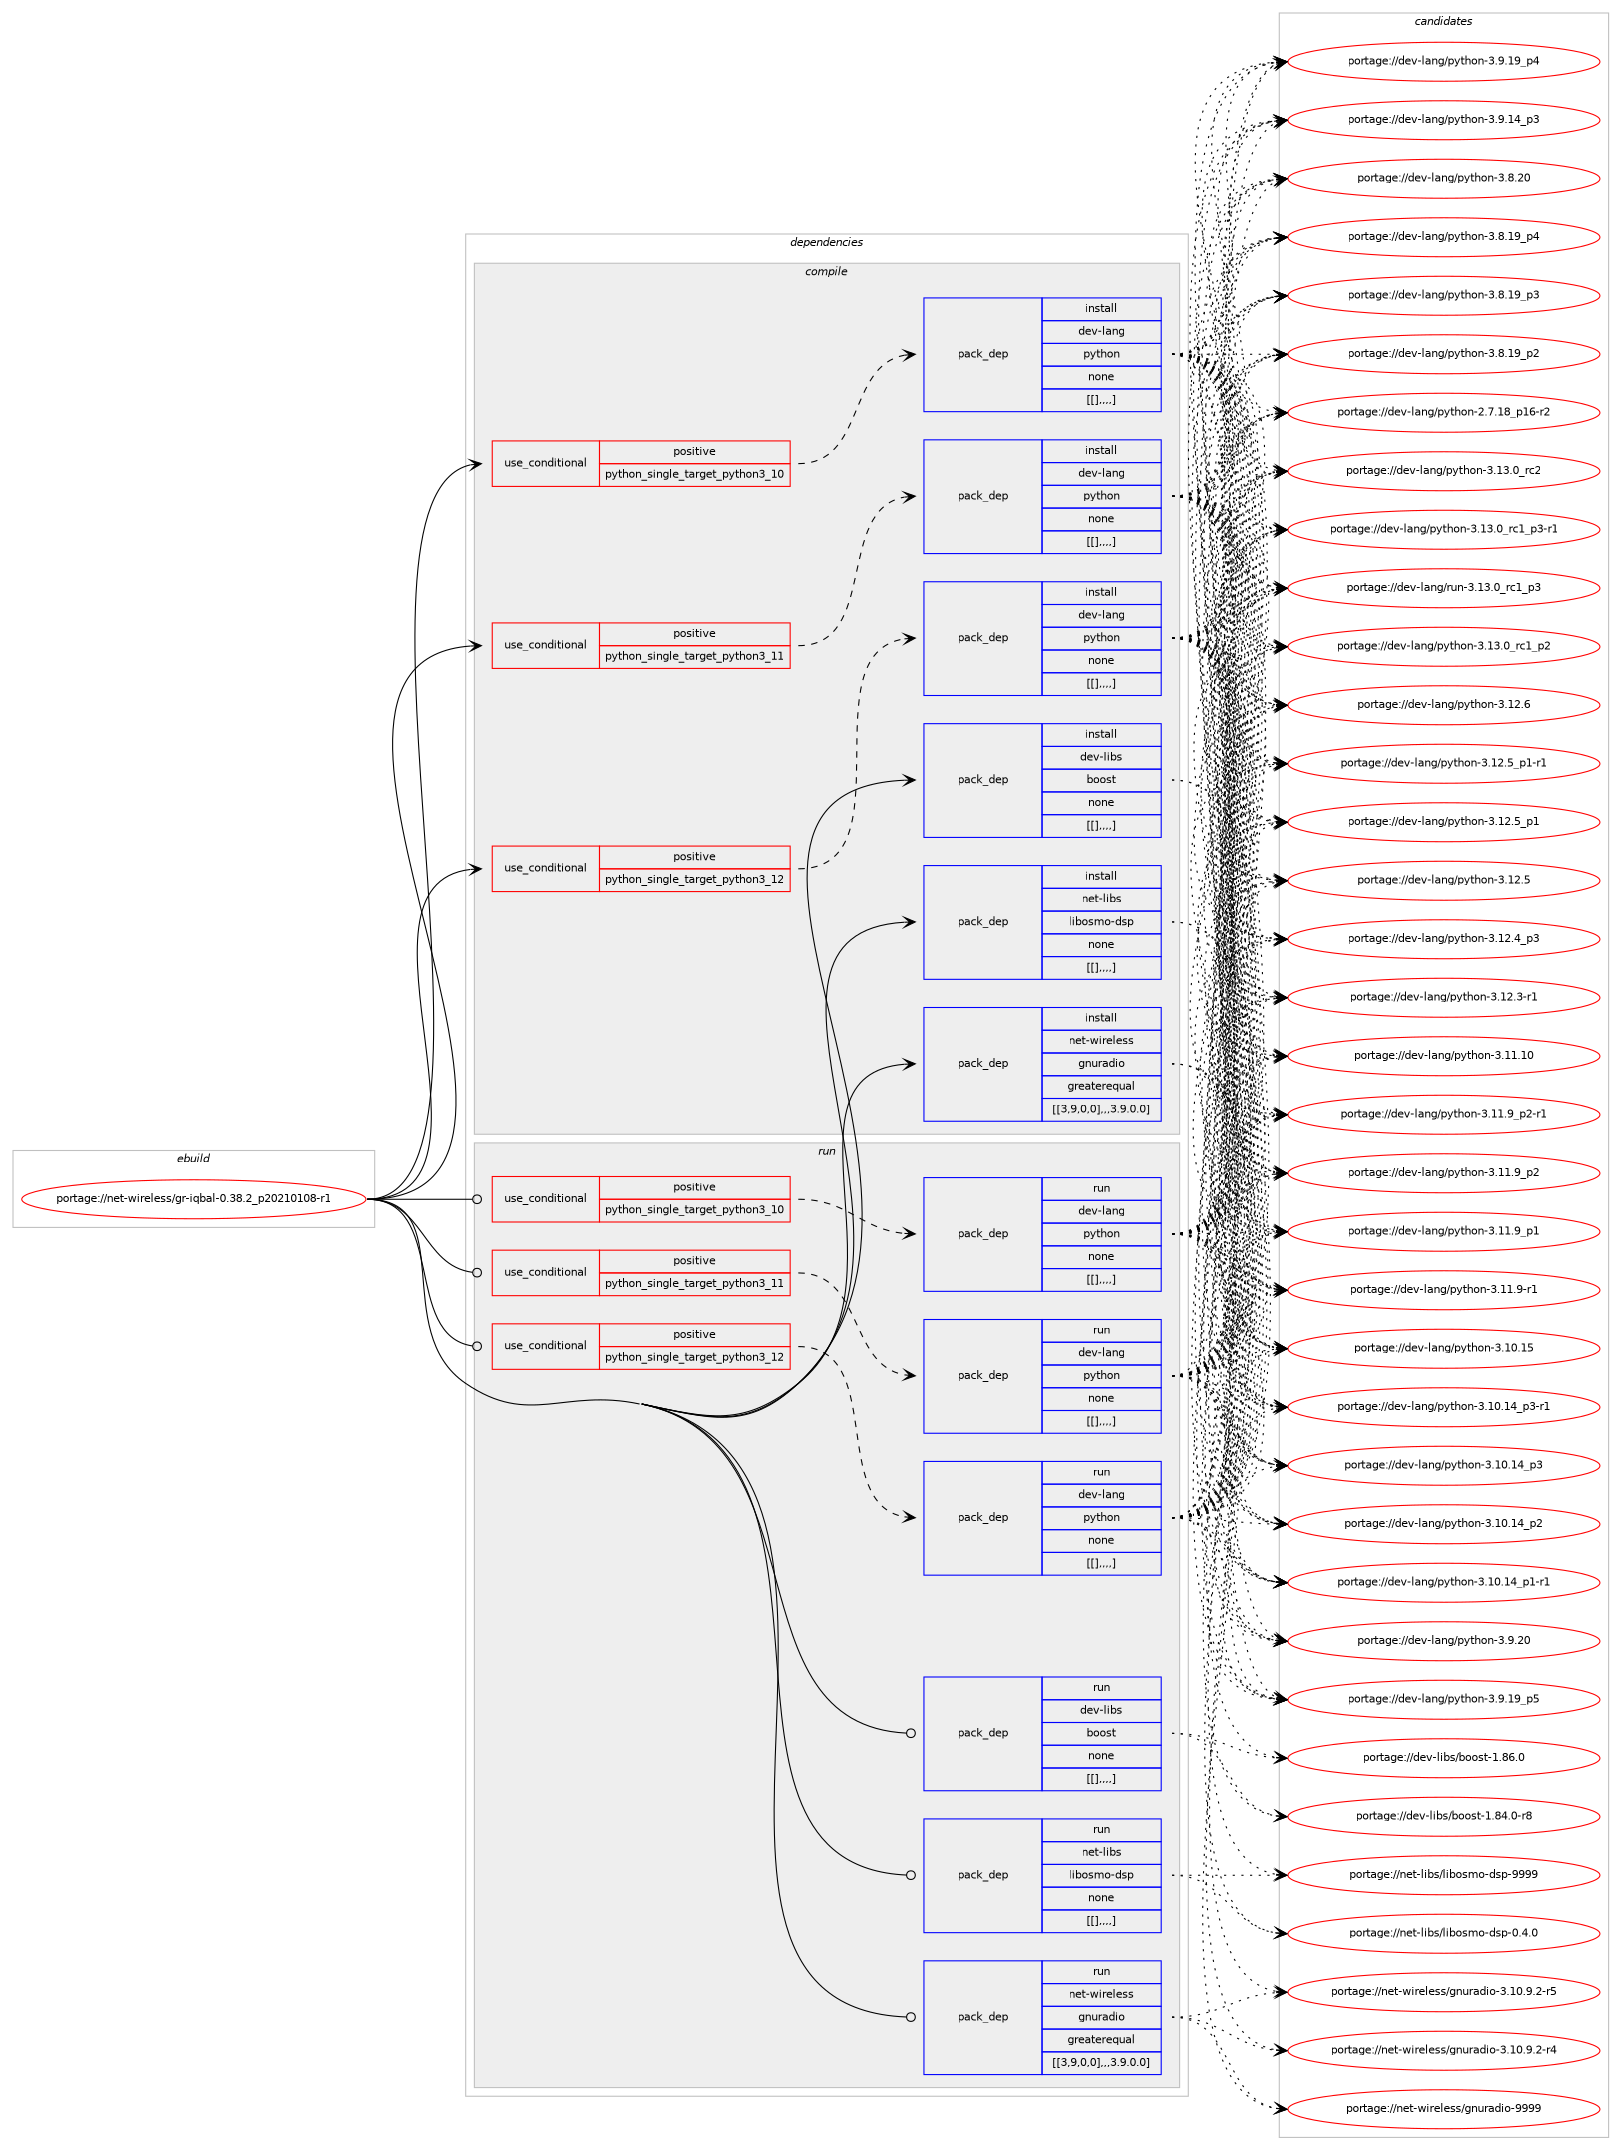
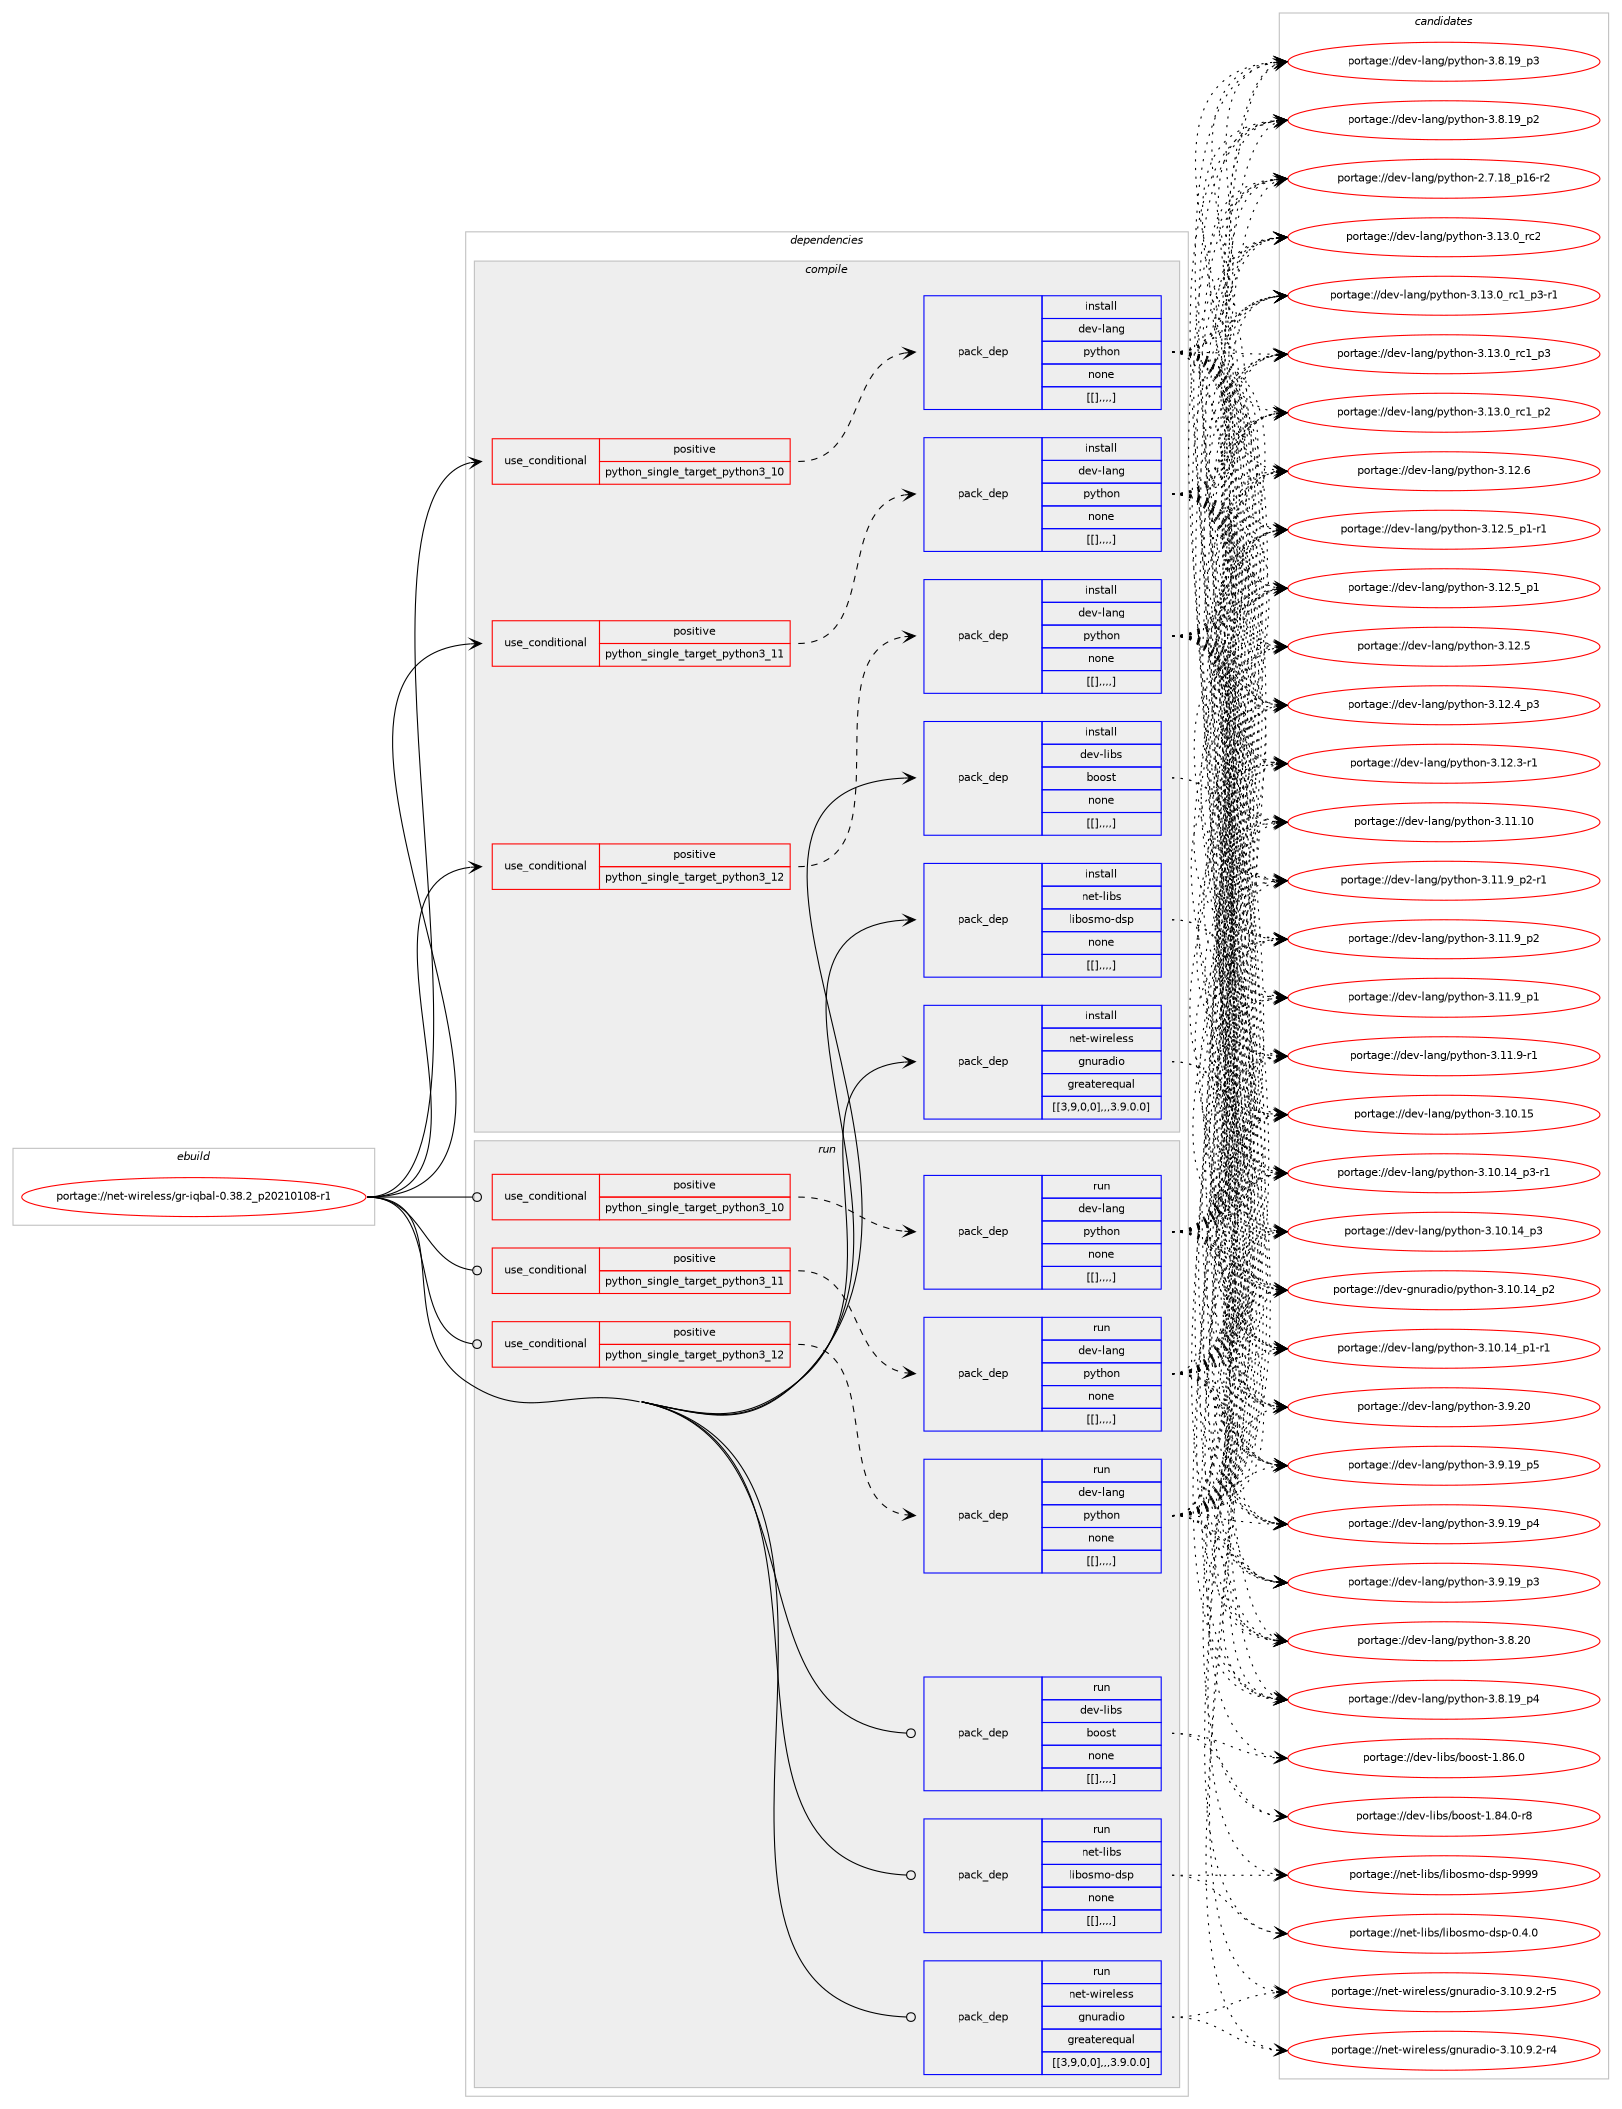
(1444, 120) -> (1444, 1583)
(1444, 588) -> (1444, 354)
(1444, 1524) -> (1444, 1290)
(1444, 2109) -> none
